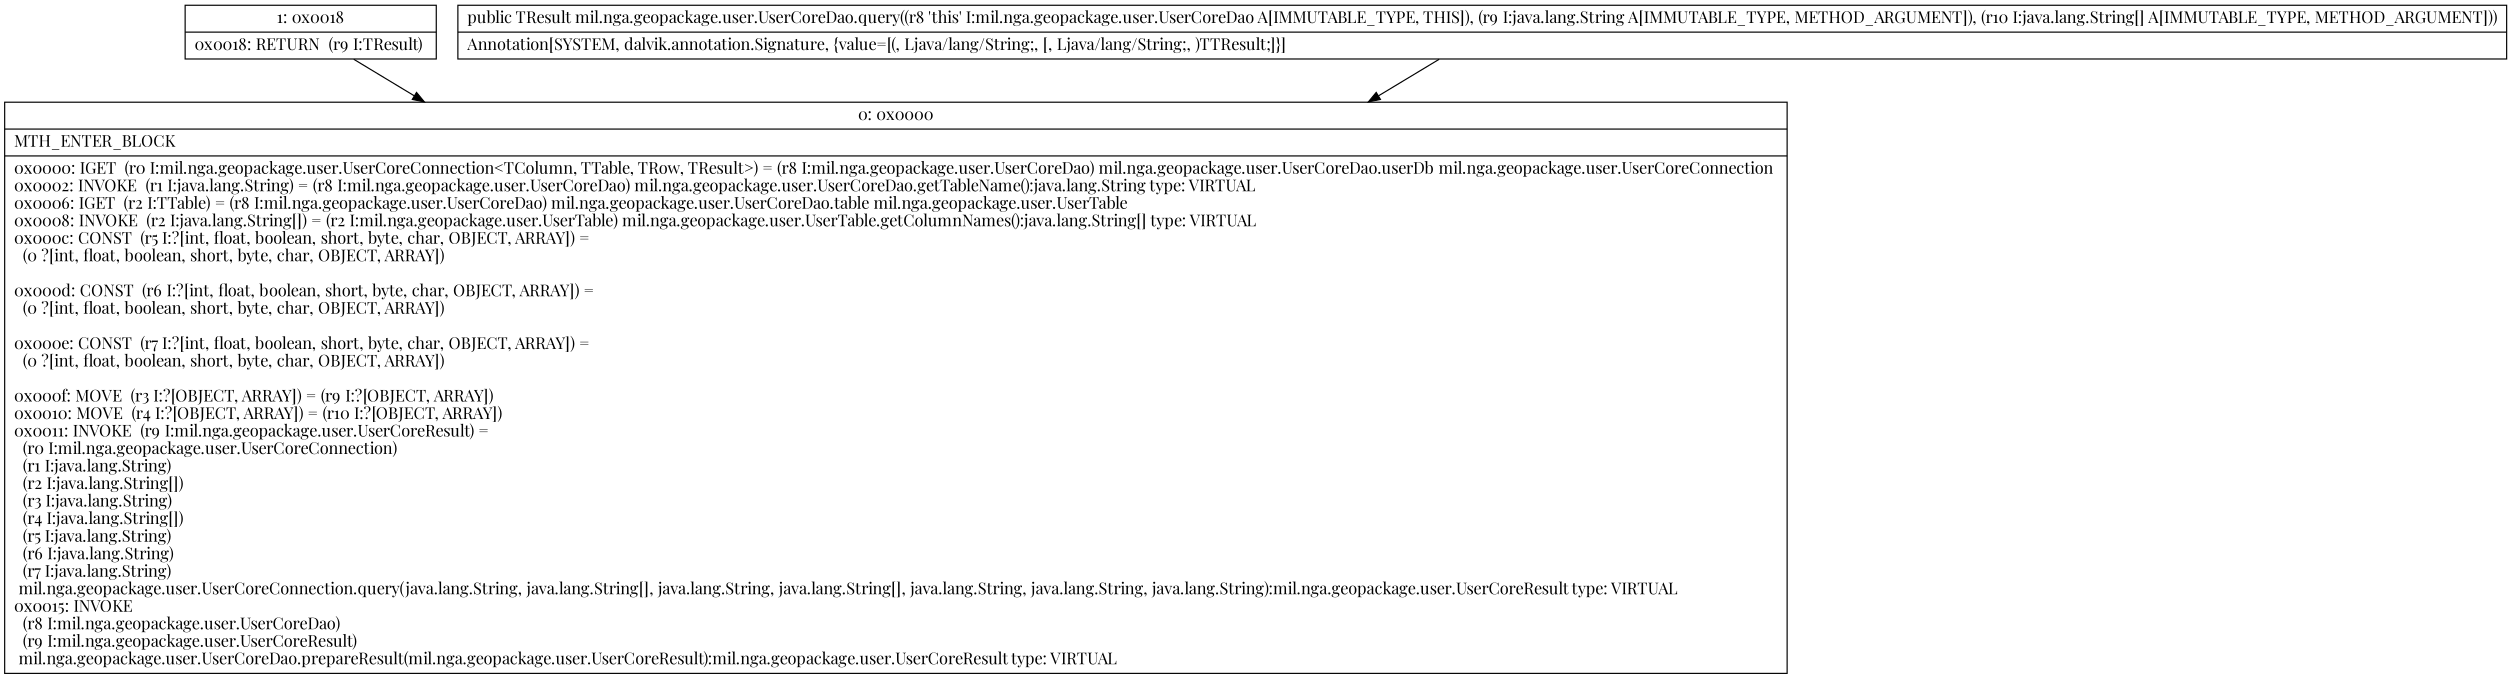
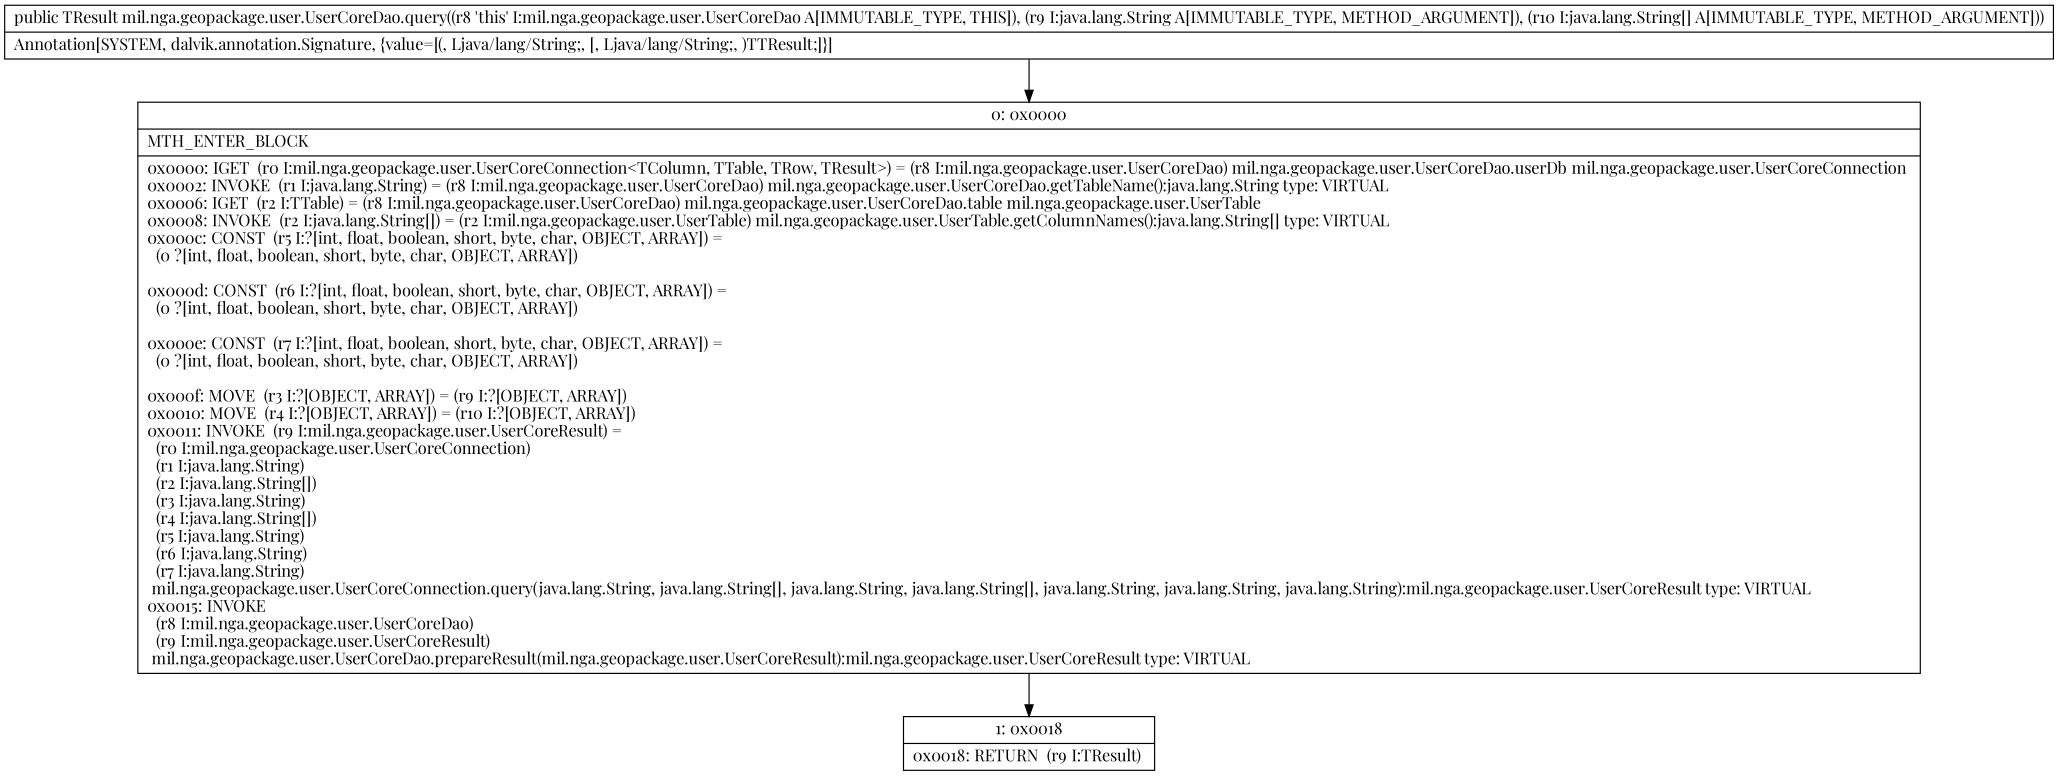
(384, 78) -> (1029, 689)
